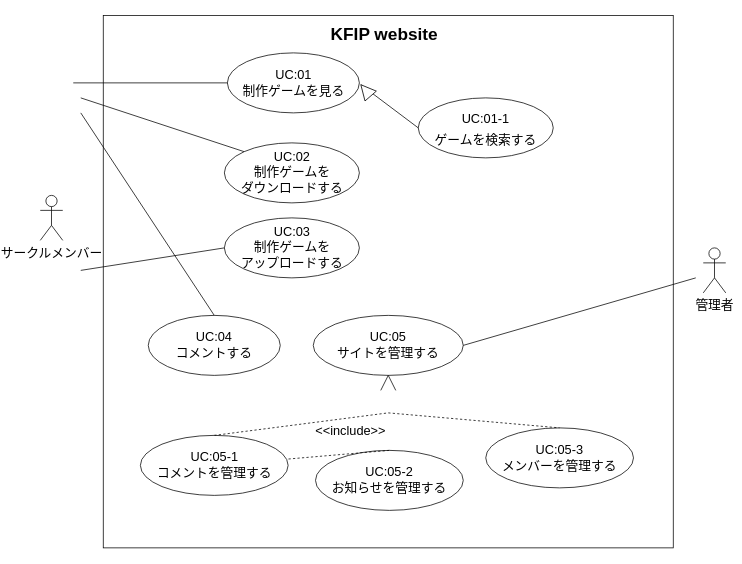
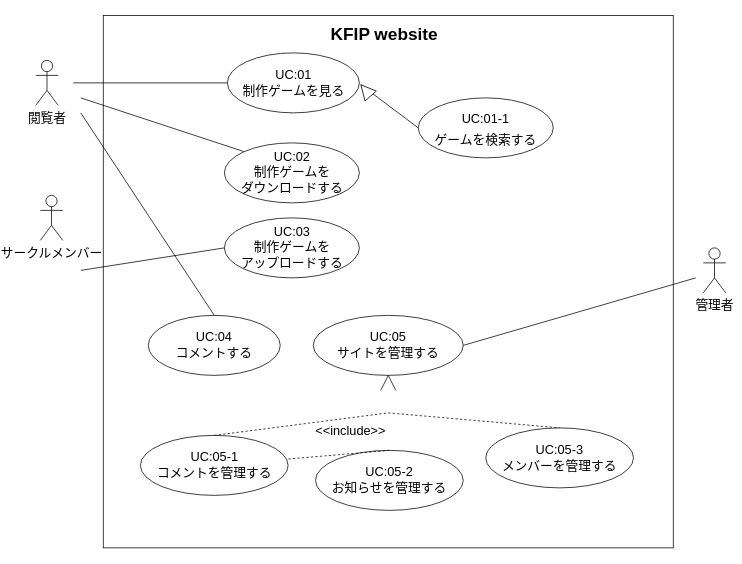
none -> (47, 83)
